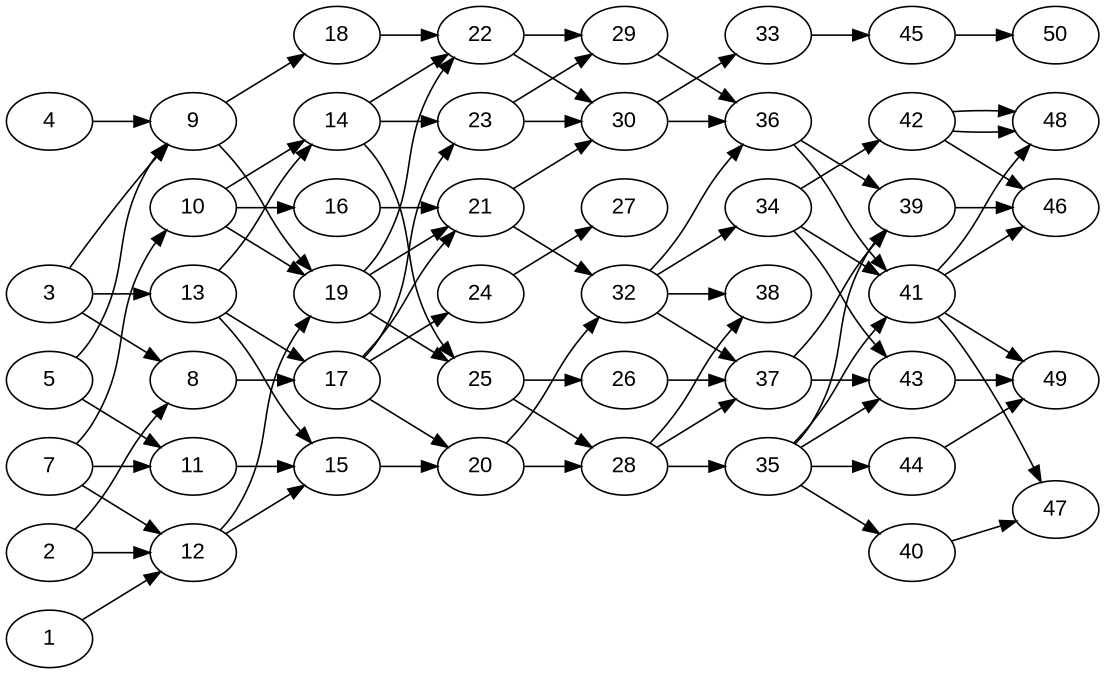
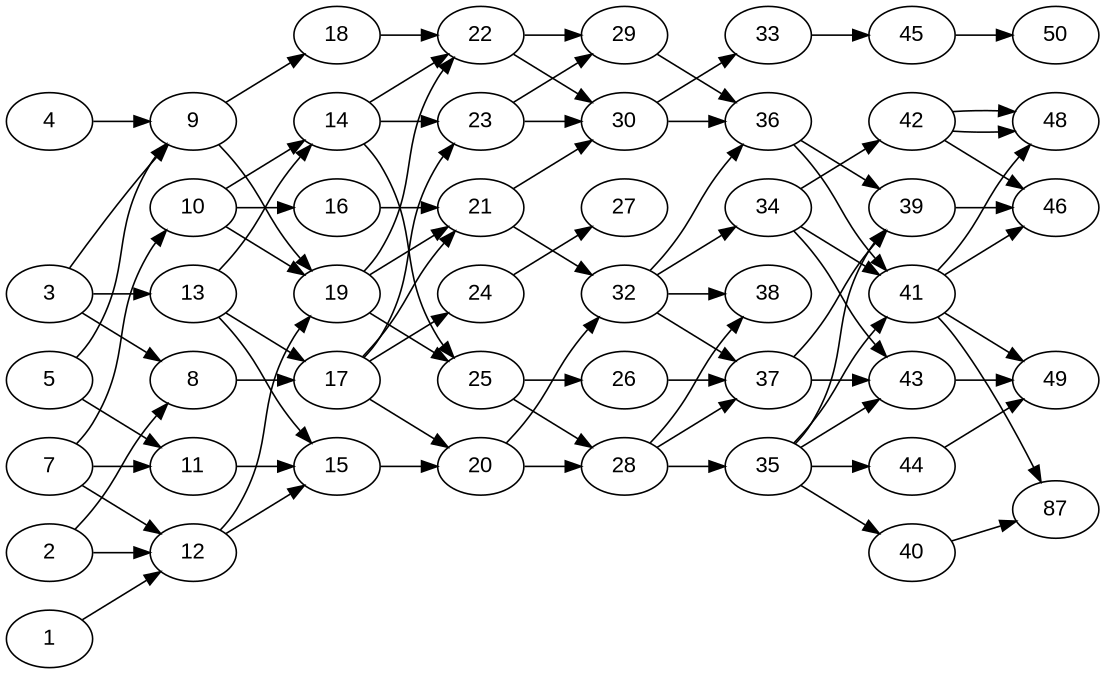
(1056, 510) -> (1056, 510)
